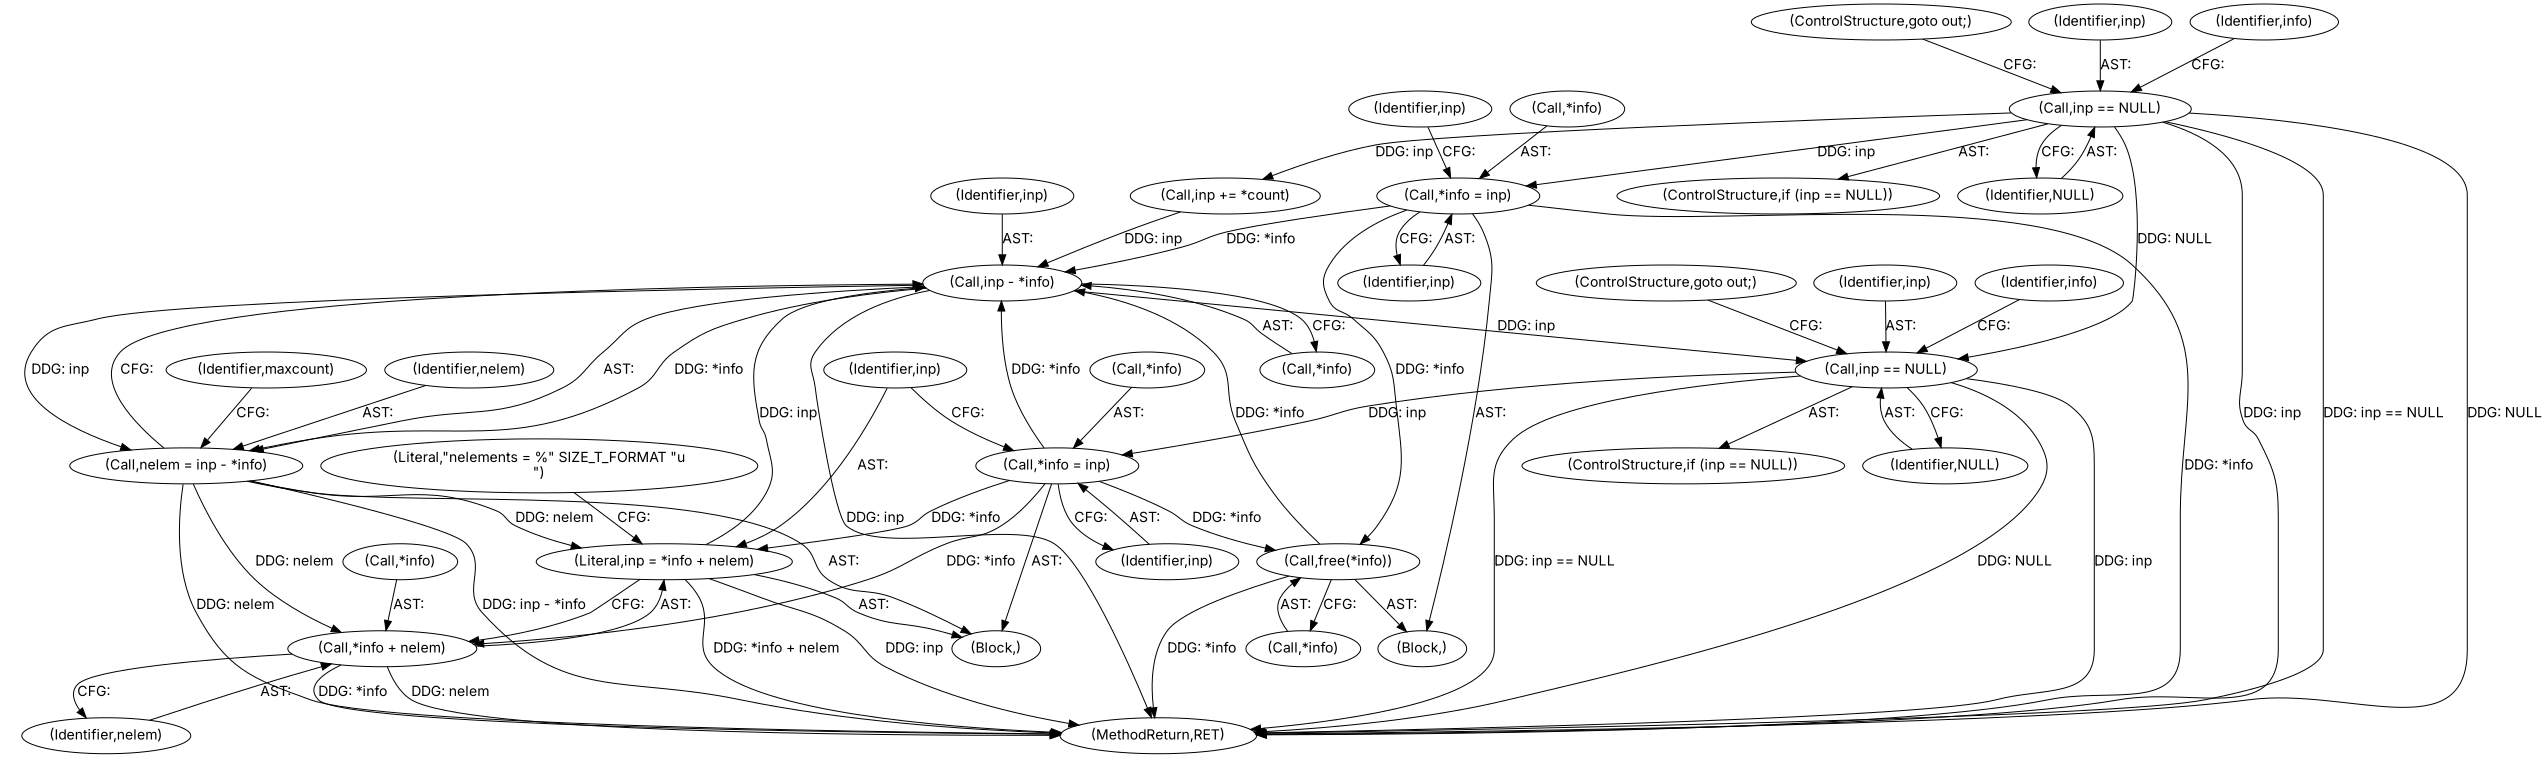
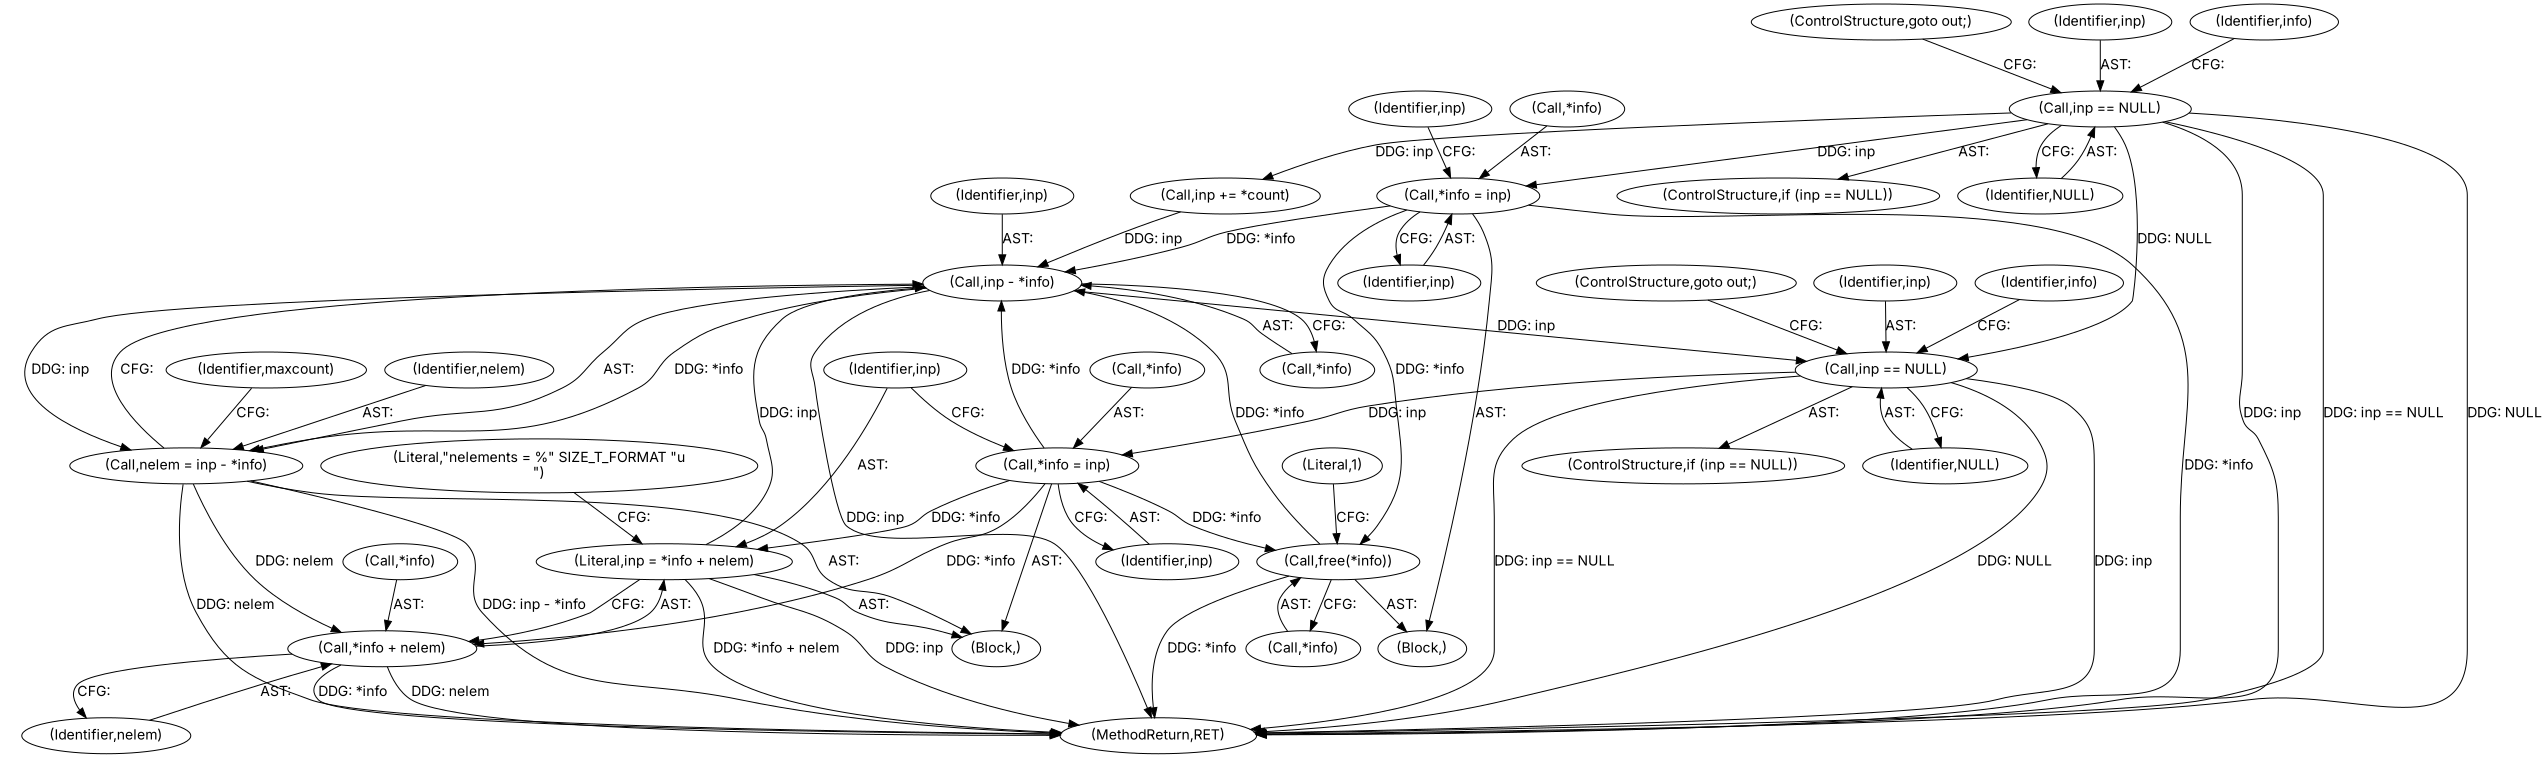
none -> (1332, 466)
(481, 505) -> none
